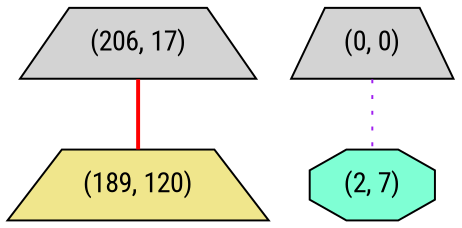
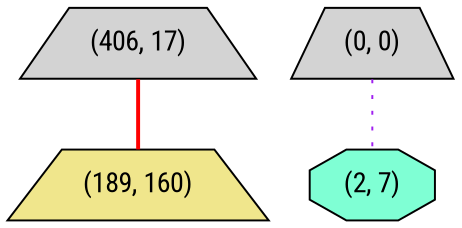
(138, 43) -> (138, 43)
(138, 185) -> (138, 185)
